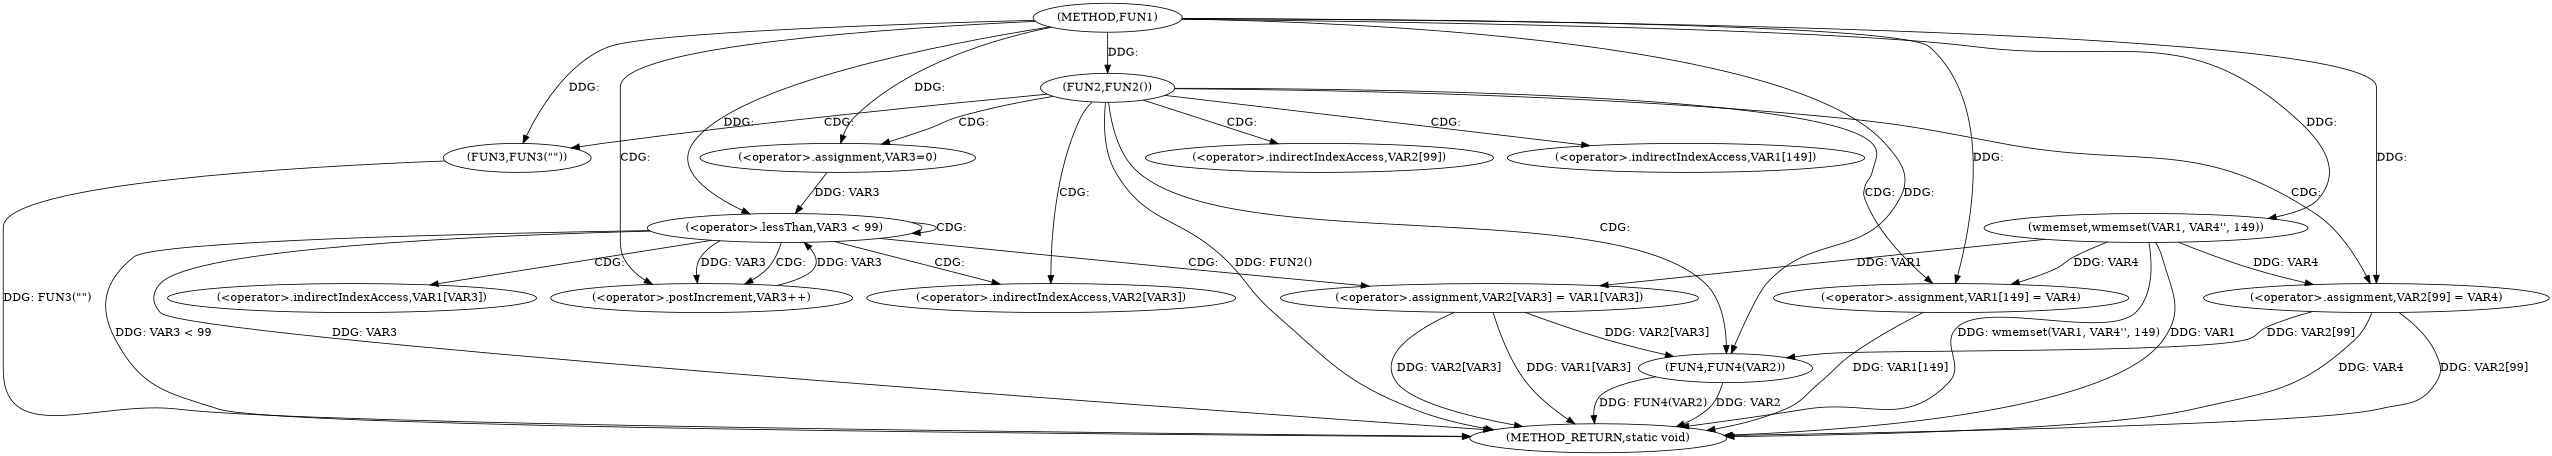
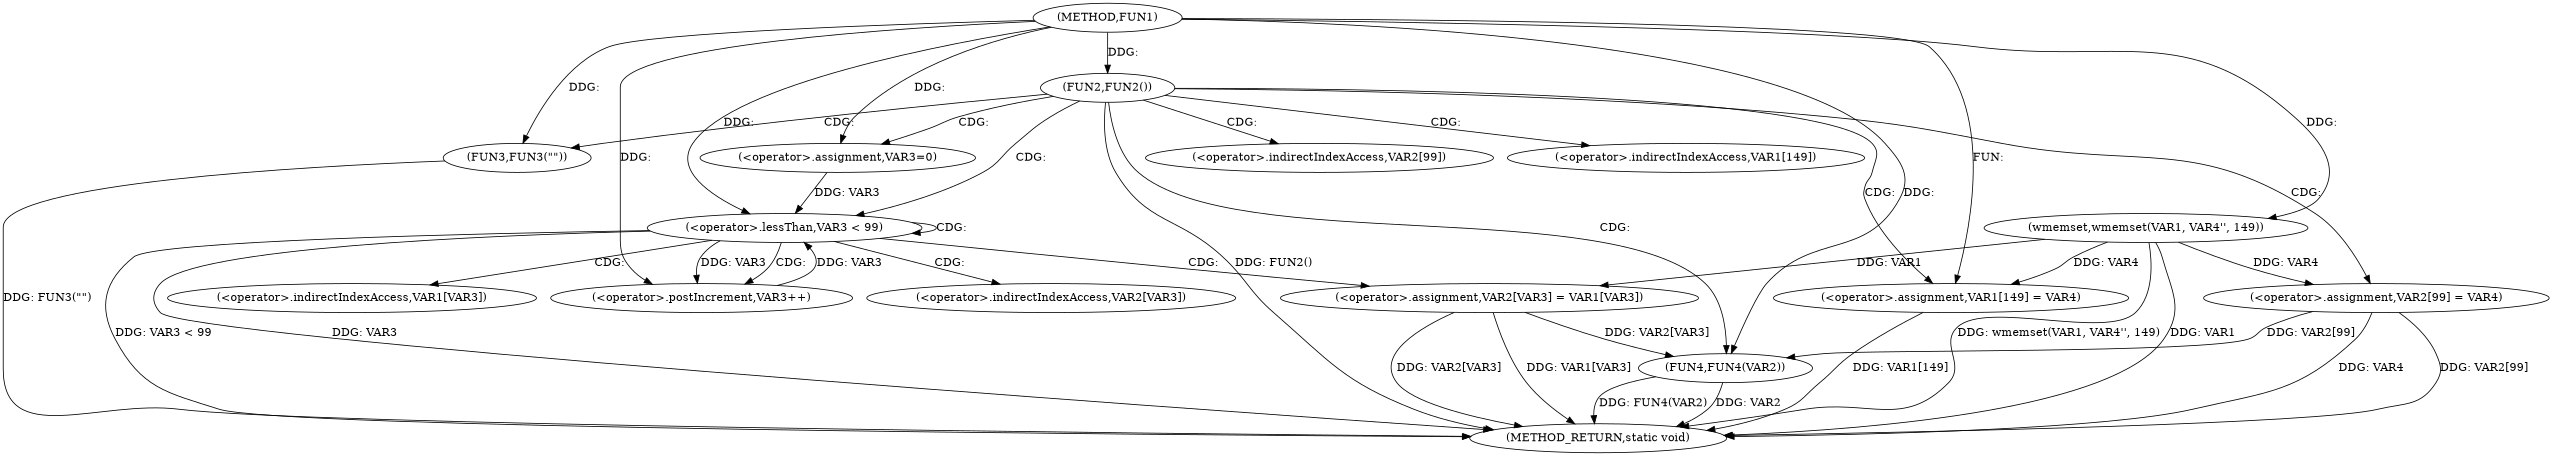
(1877, 30) -> none
(638, 158) -> (638, 158)
(1990, 158) -> (1990, 158)
(1059, 185) -> (980, 174)
